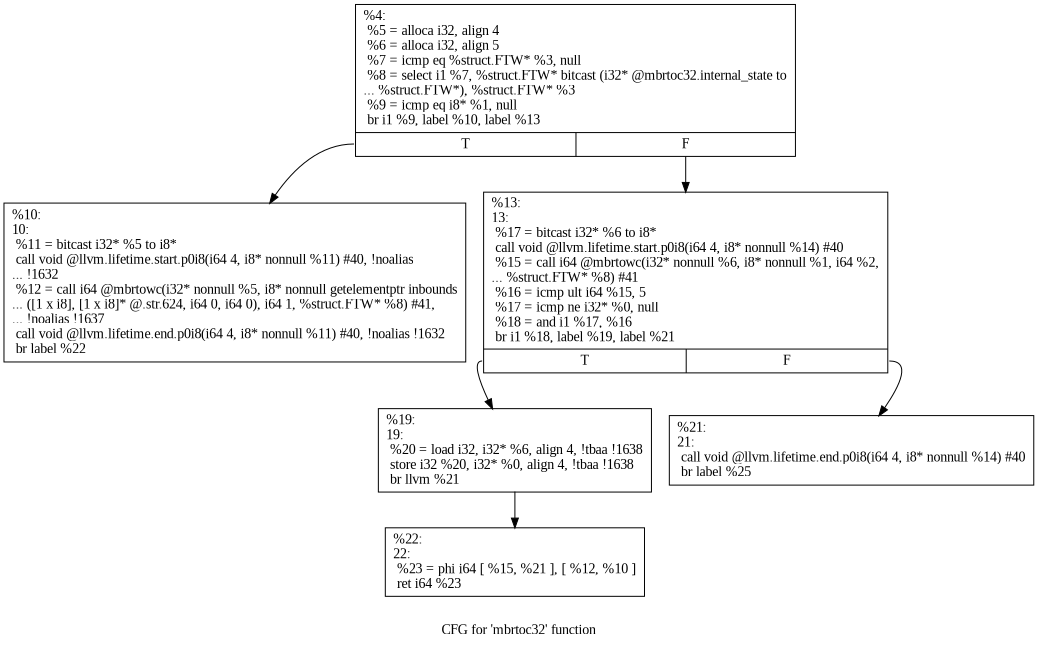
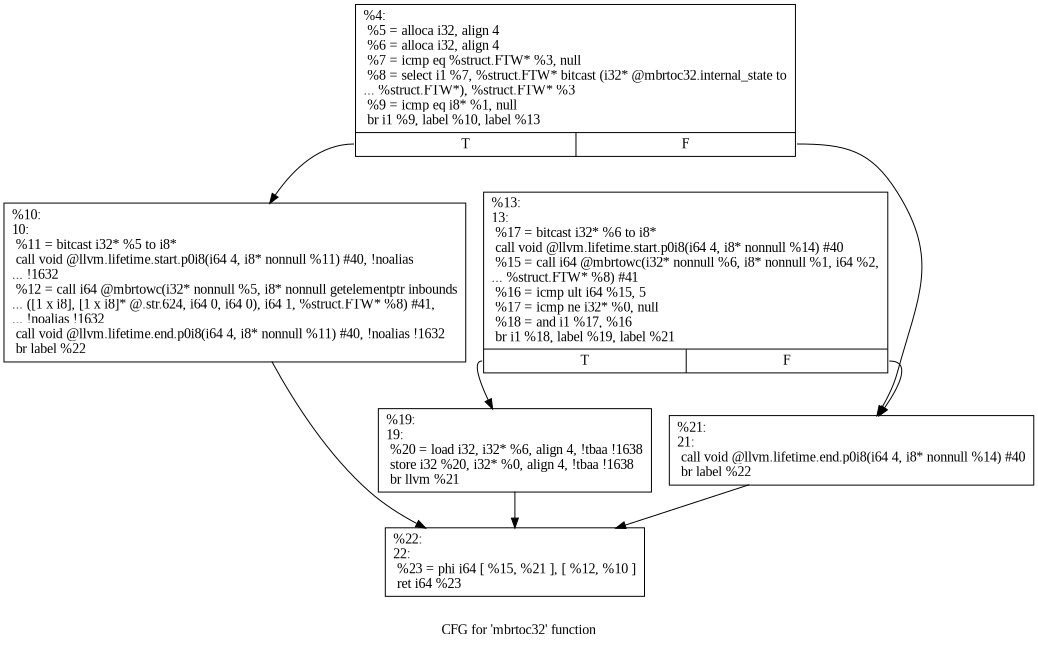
(431, 46) -> (431, 46)
(686, 169) -> (919, 241)
(59, 319) -> (59, 319)
none -> (333, 453)
(715, 472) -> (715, 472)
none -> (687, 505)
